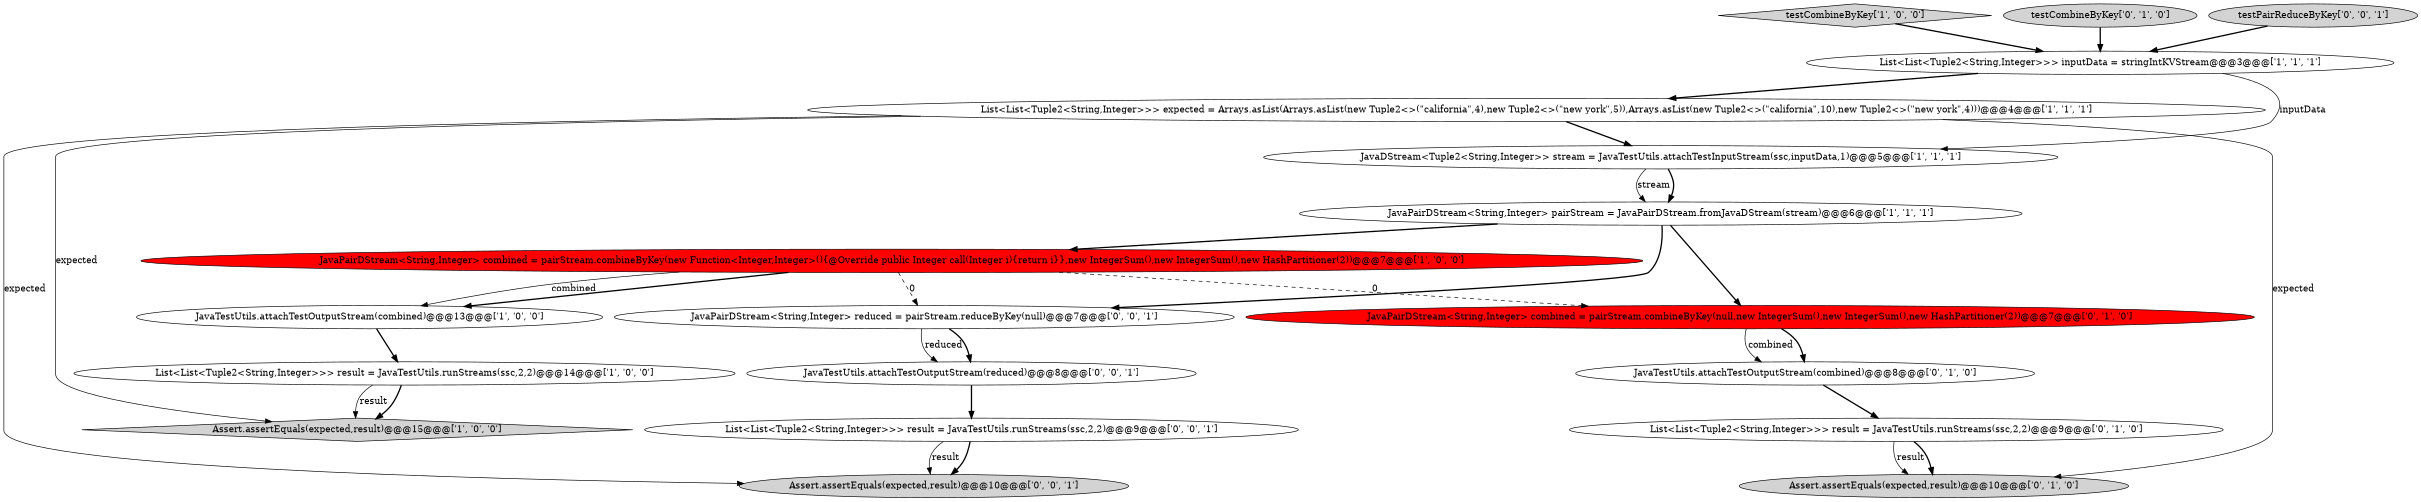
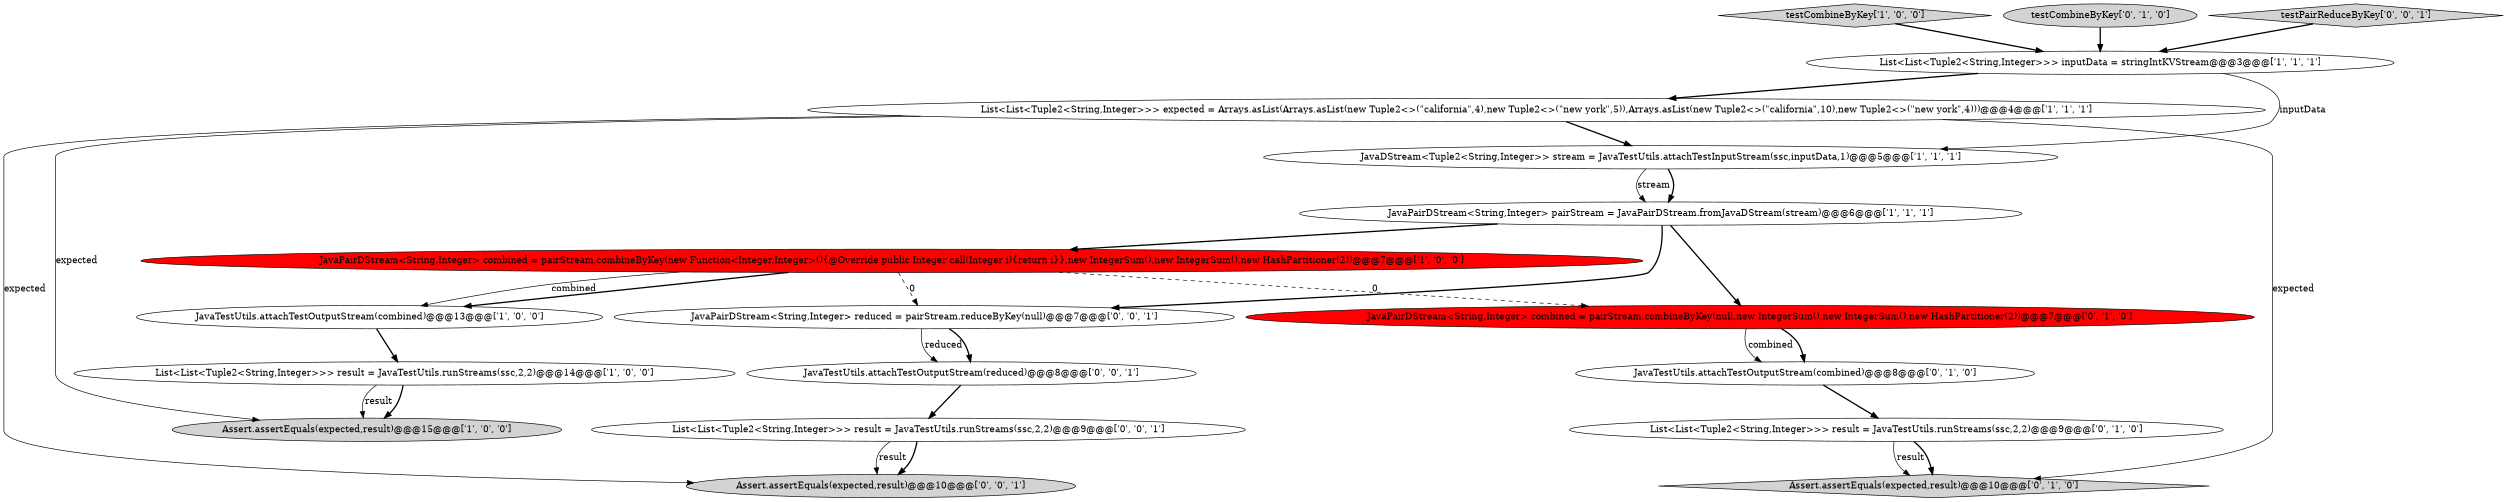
(2313, 16) -> (2356, 16)
(357, 430) -> (367, 430)
(1934, 486) -> (1934, 486)
